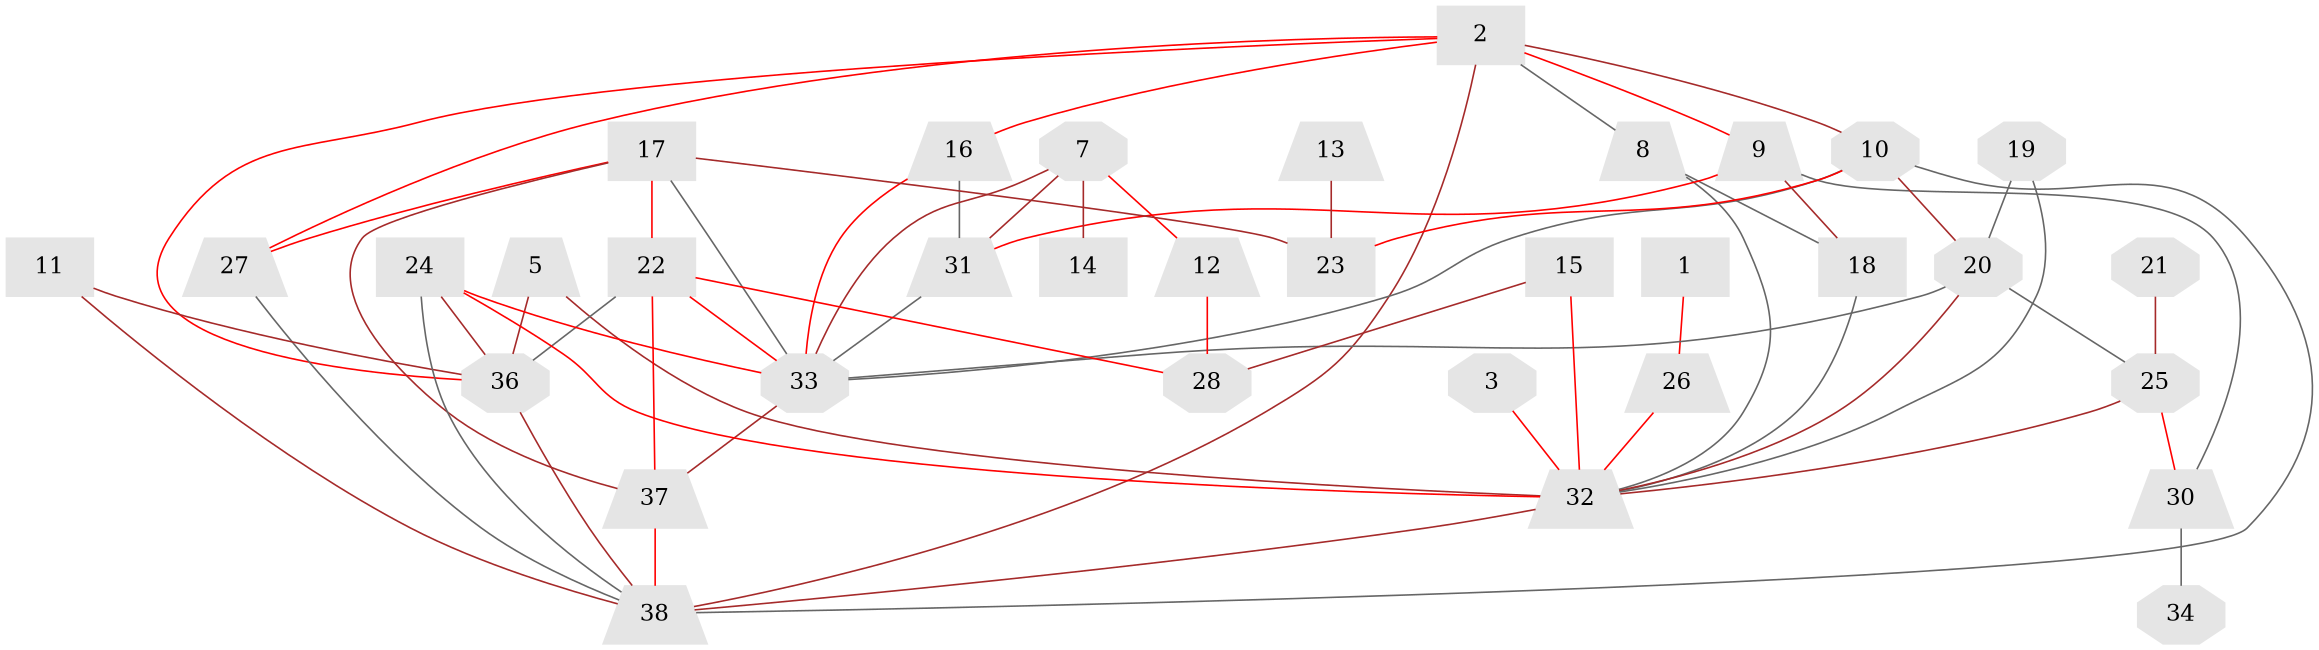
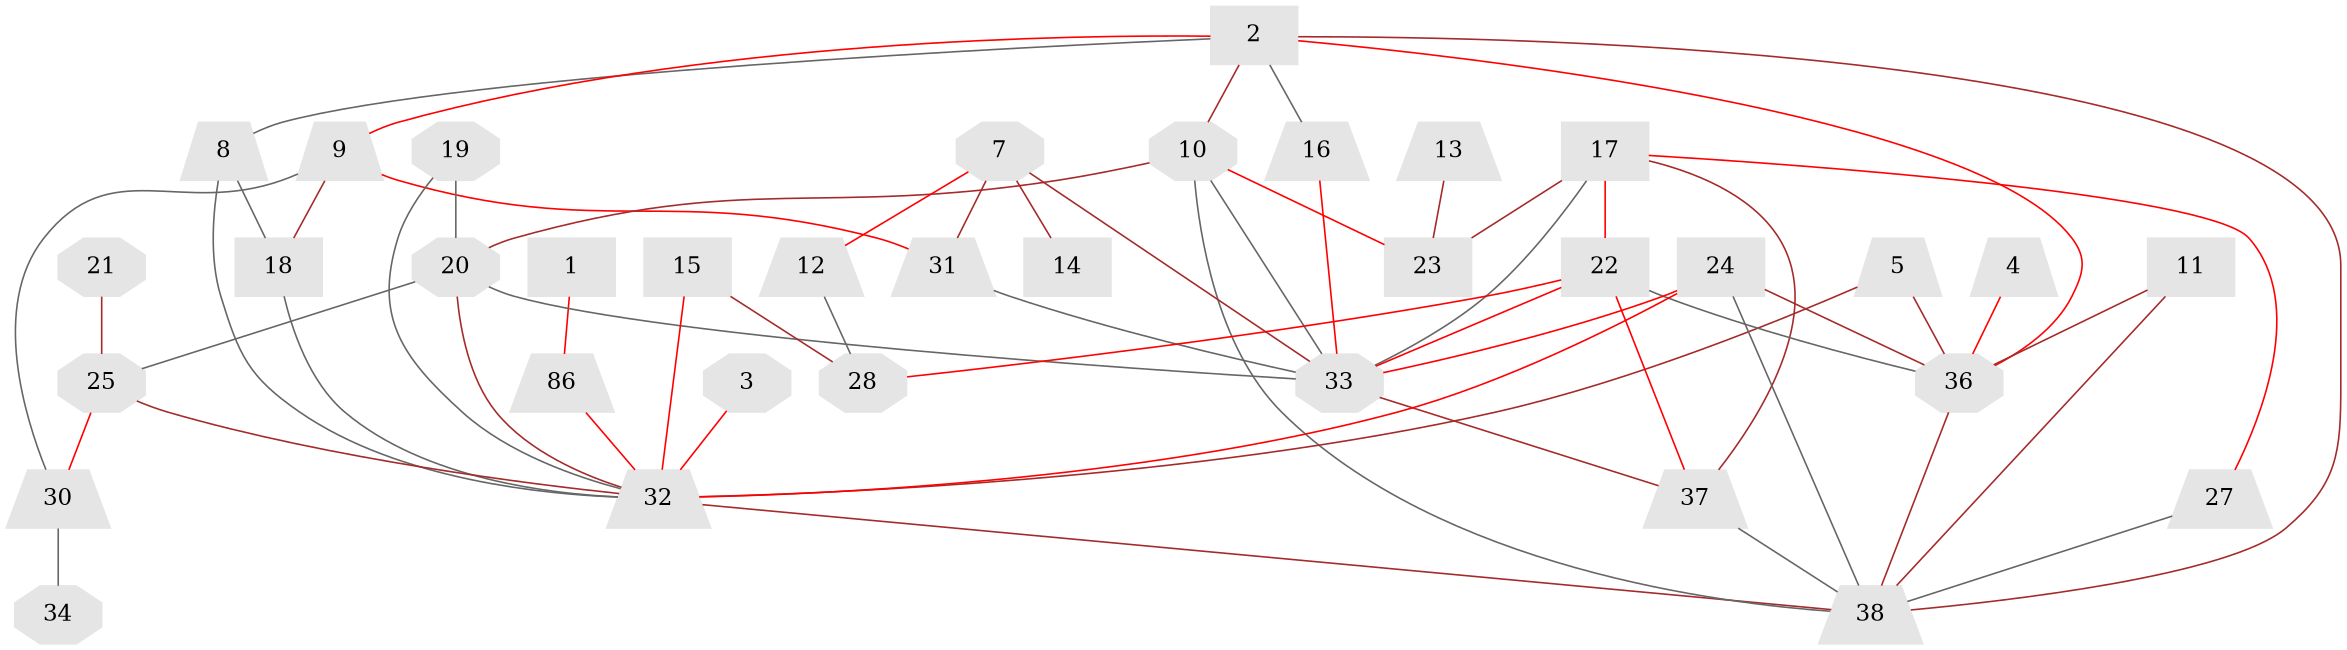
(1213, 78) -> (1286, 94)
(781, 86) -> none
(959, 214) -> none
none -> (2014, 267)
(1207, 325) -> (837, 325)
(1677, 383) -> (562, 383)
(655, 557) -> (1788, 560)
